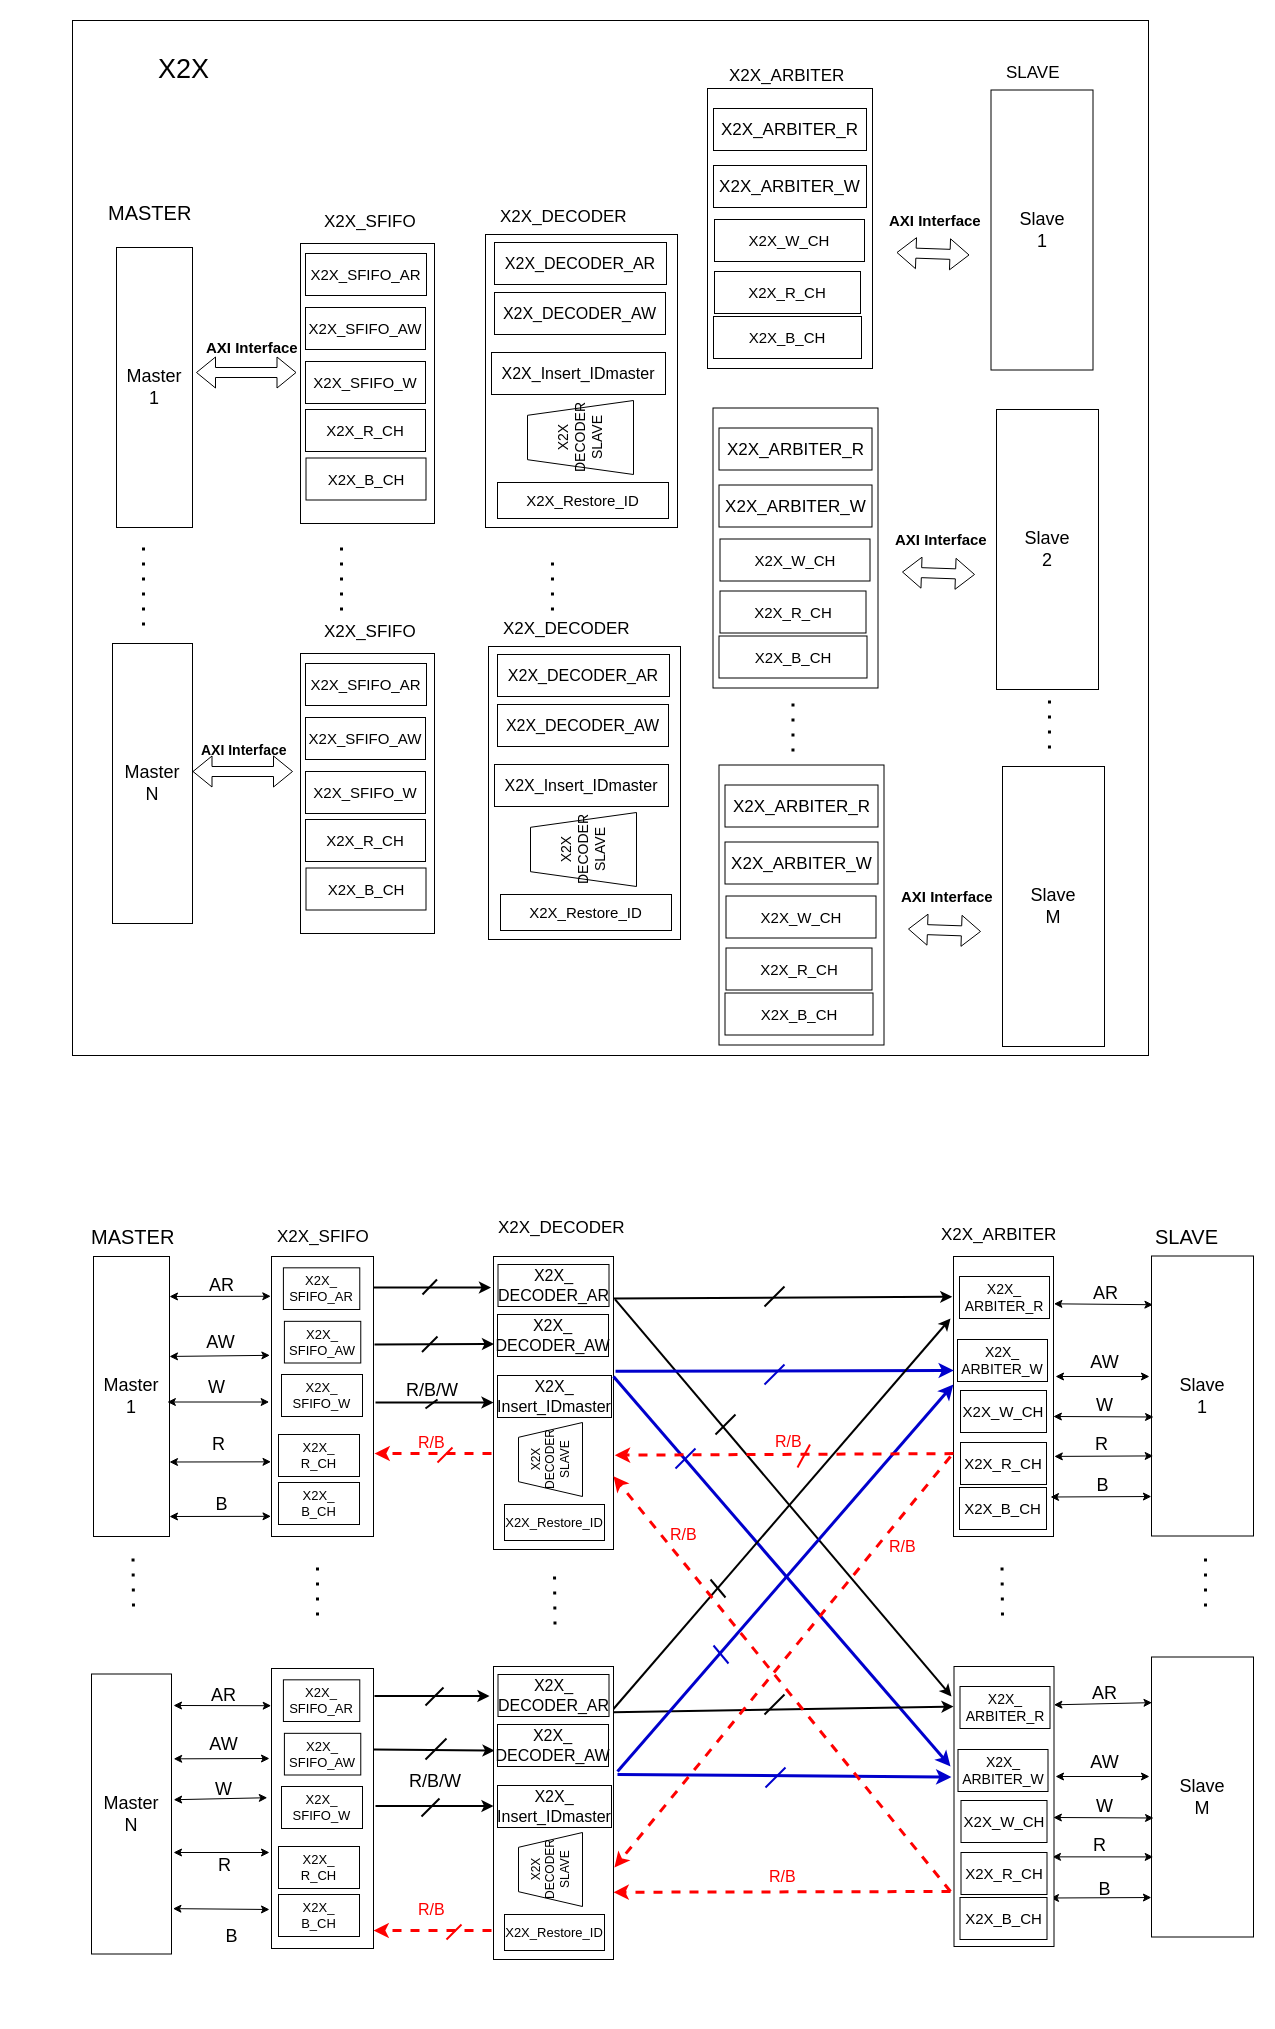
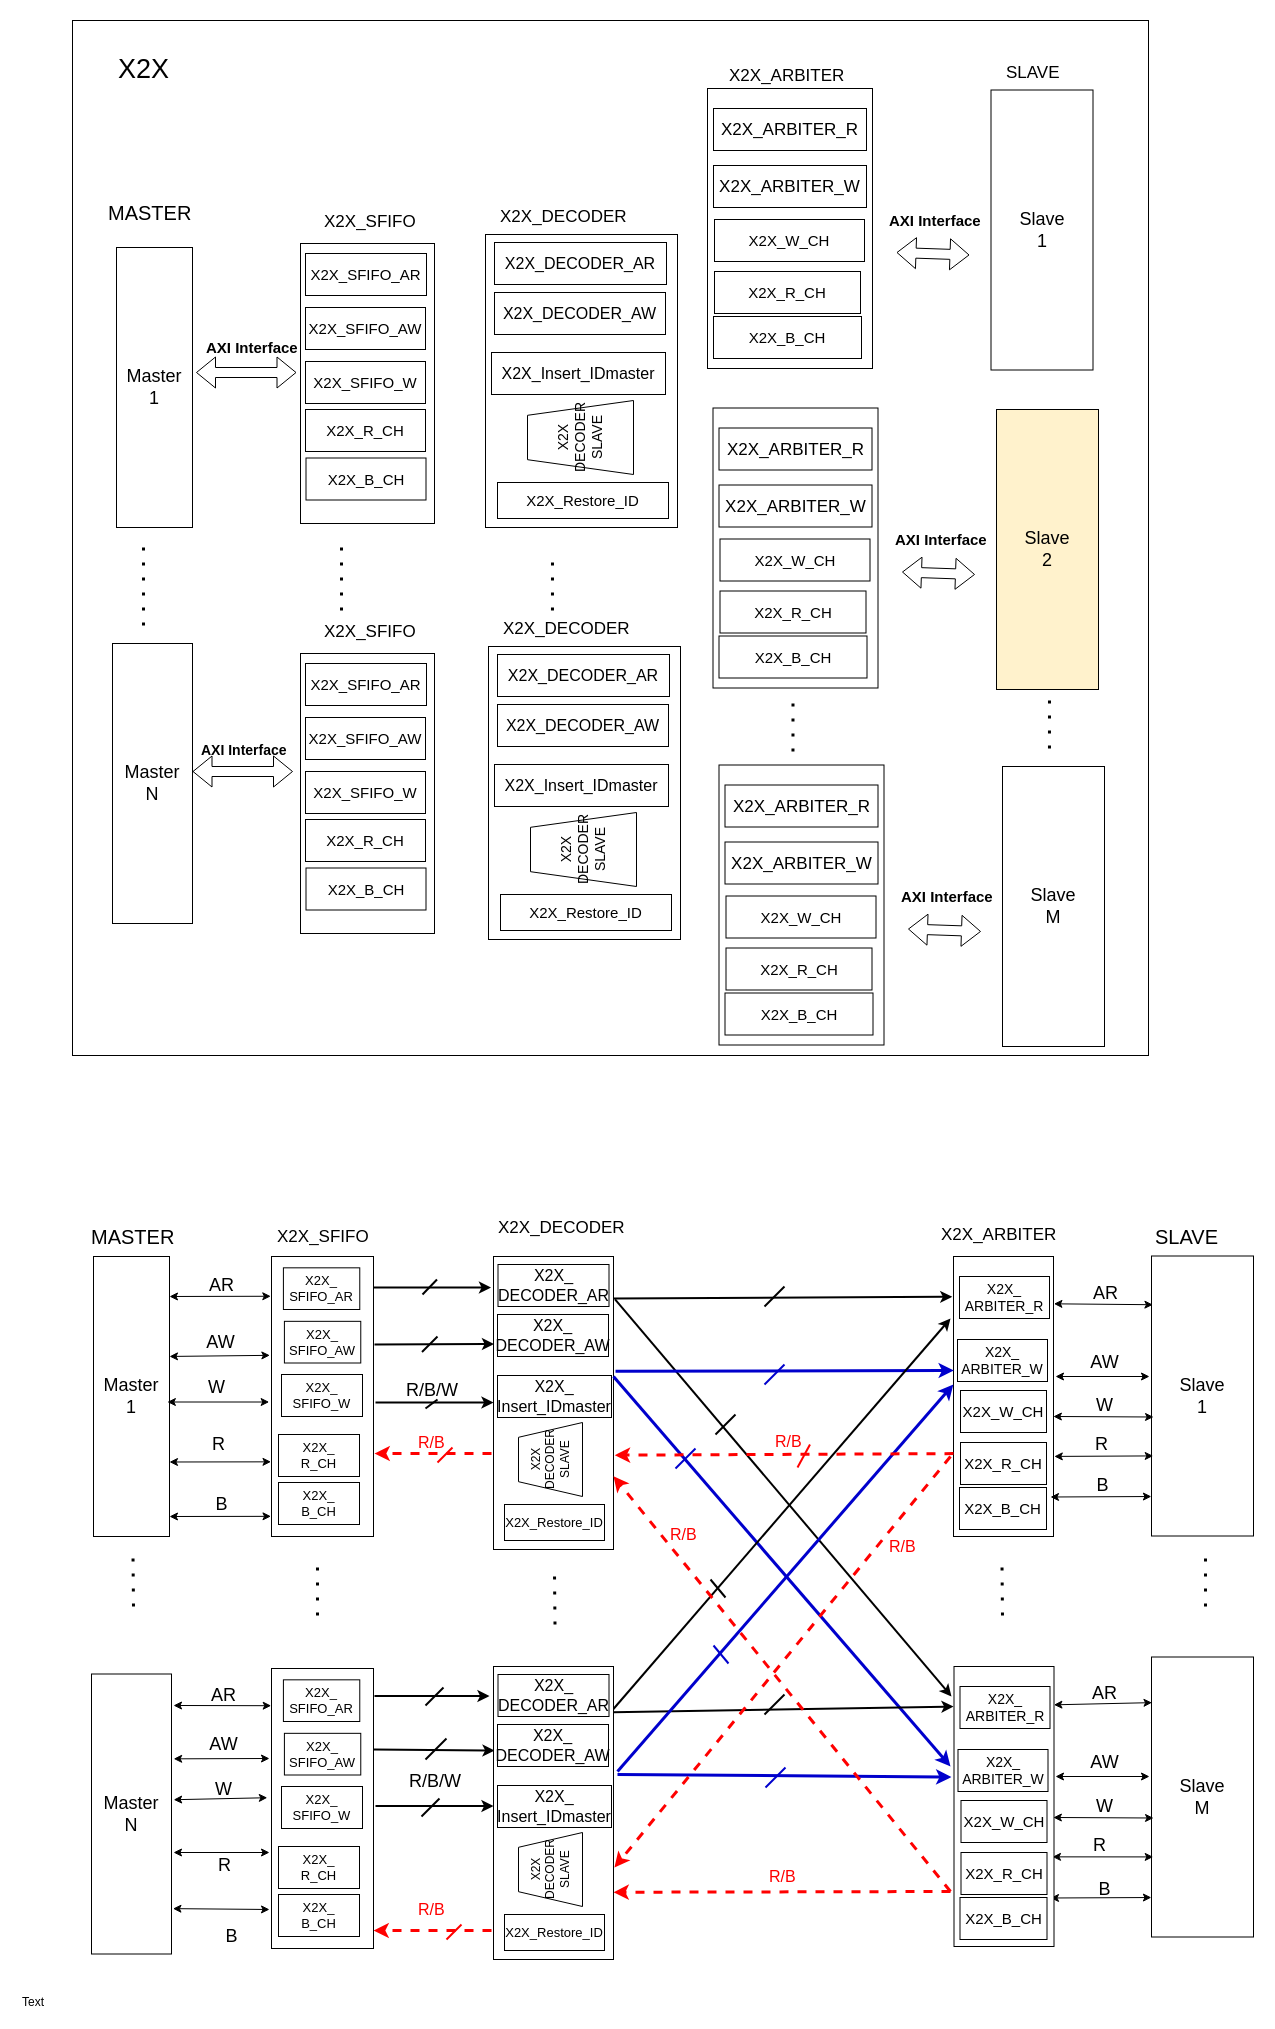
(188, 61) -> (148, 61)
(1048, 550) -> (1048, 550)
none -> (37, 2000)
